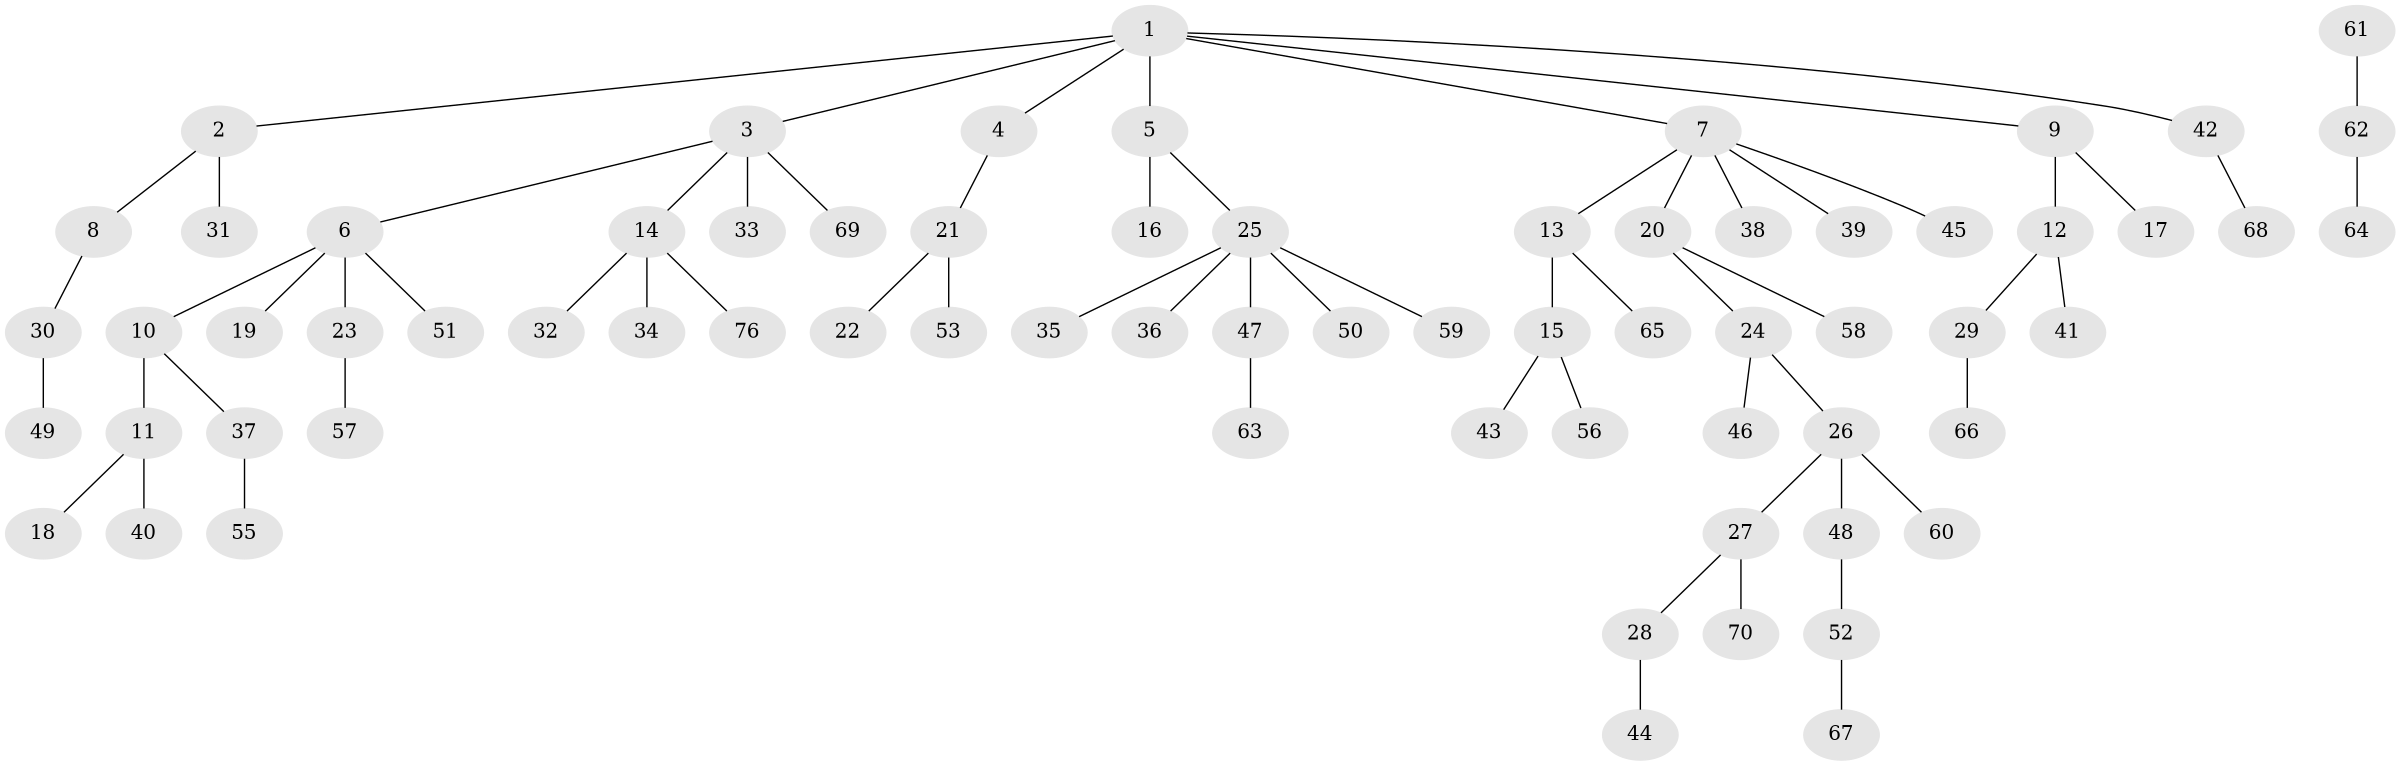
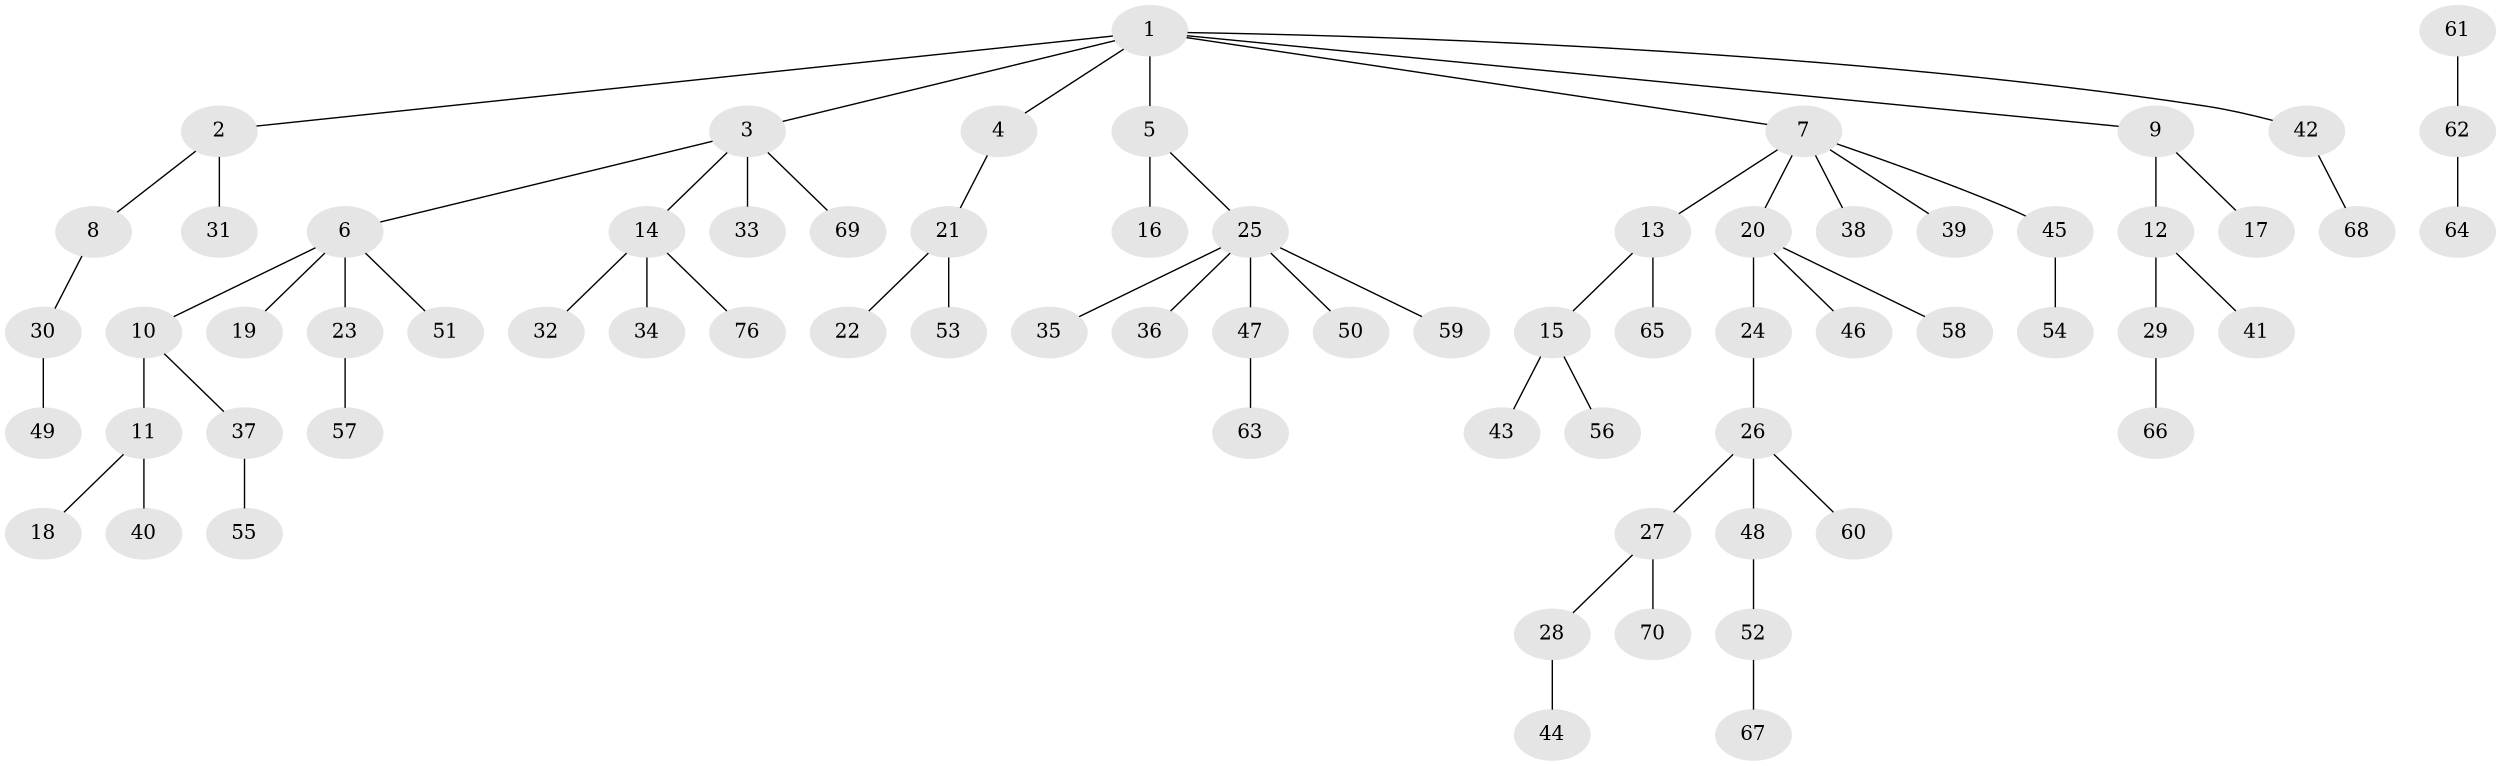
none -> (2055, 333)
(1747, 383) -> (1804, 282)
